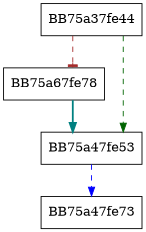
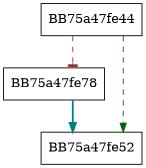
(92, 20) -> (92, 20)
(54, 84) -> (54, 84)
(92, 148) -> (92, 148)
(92, 213) -> none
